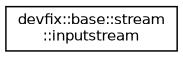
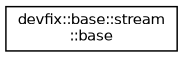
(92, 29) -> (92, 29)
